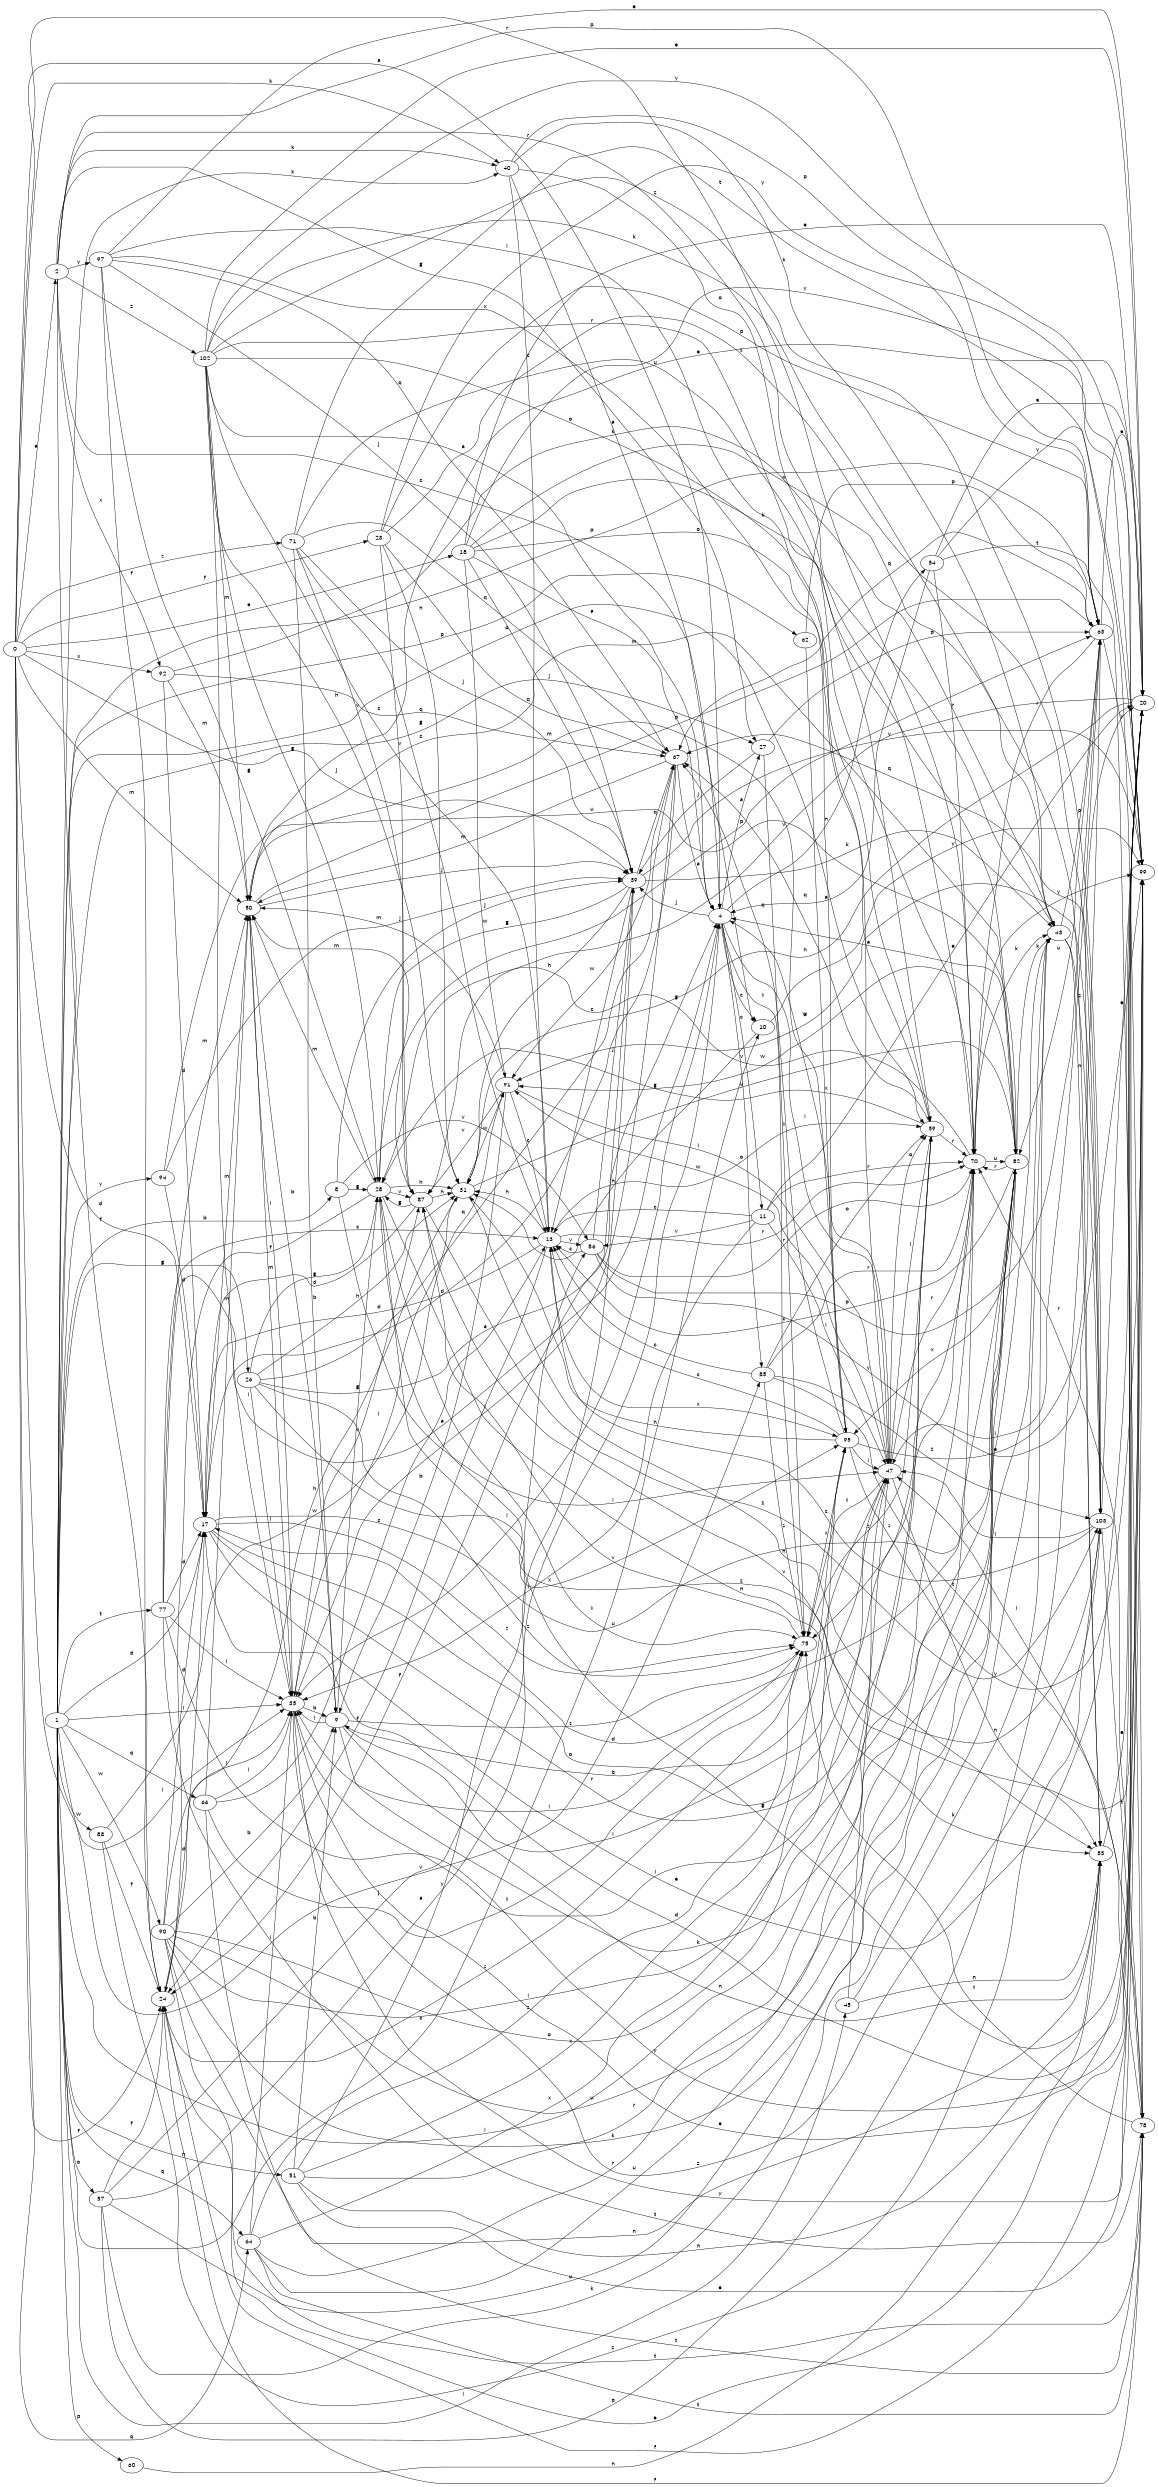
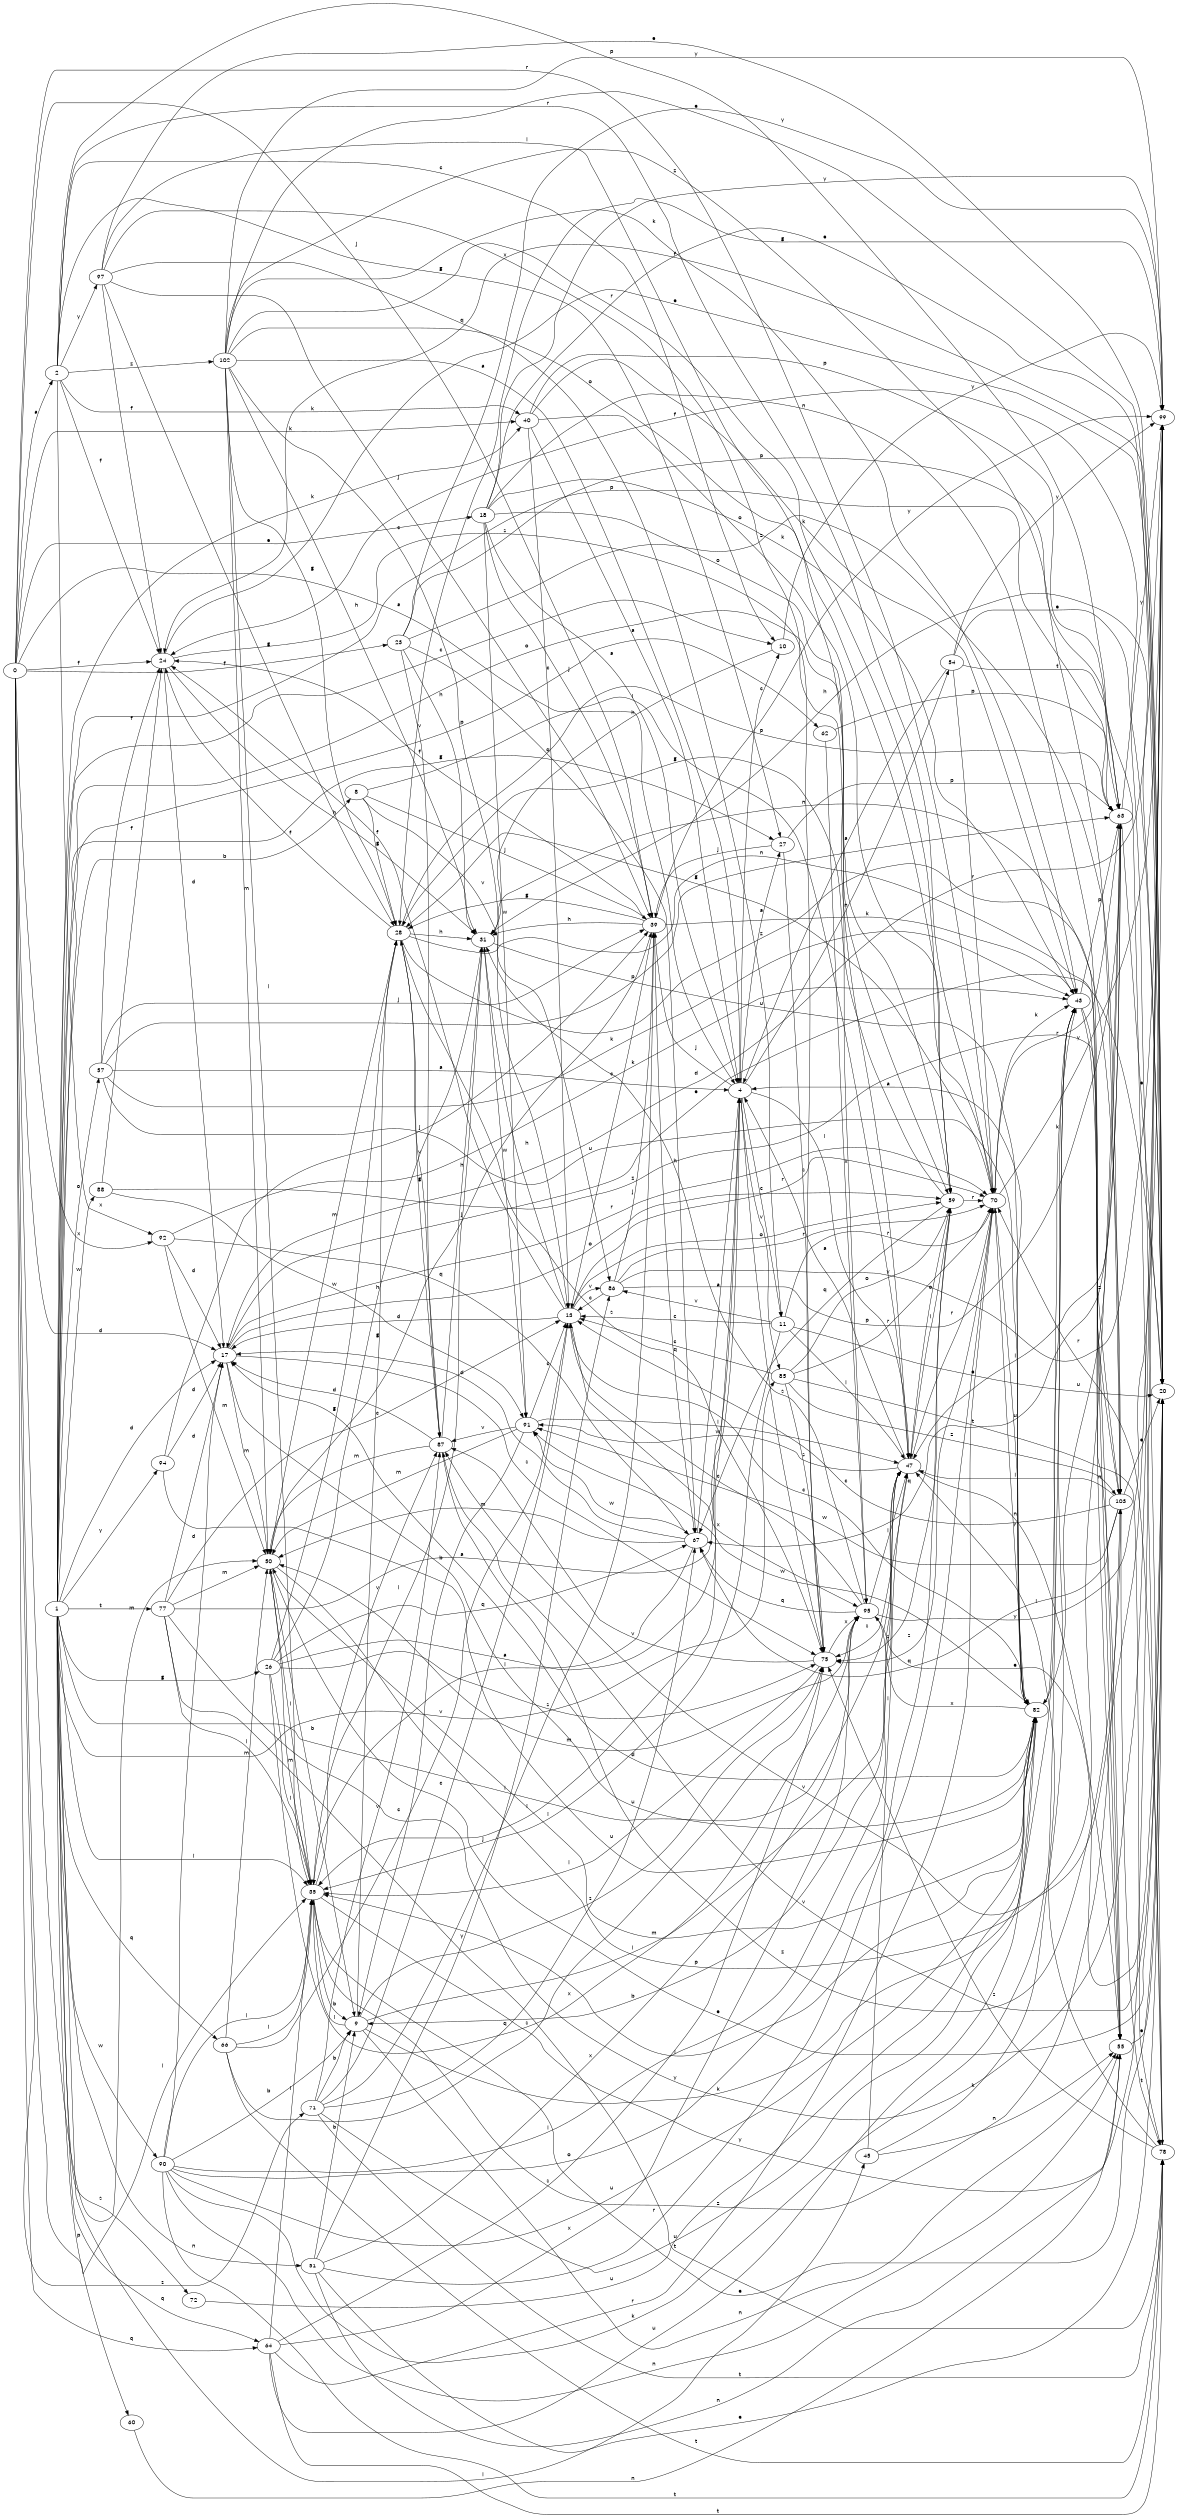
(435, 440) -> (670, 601)
none -> (194, 2300)
